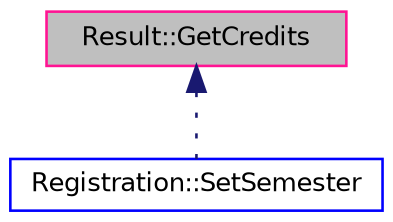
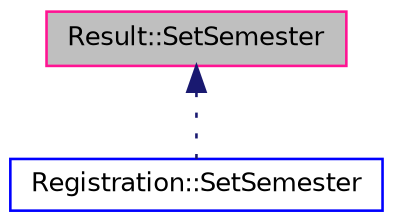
(196, 39) -> (196, 39)
